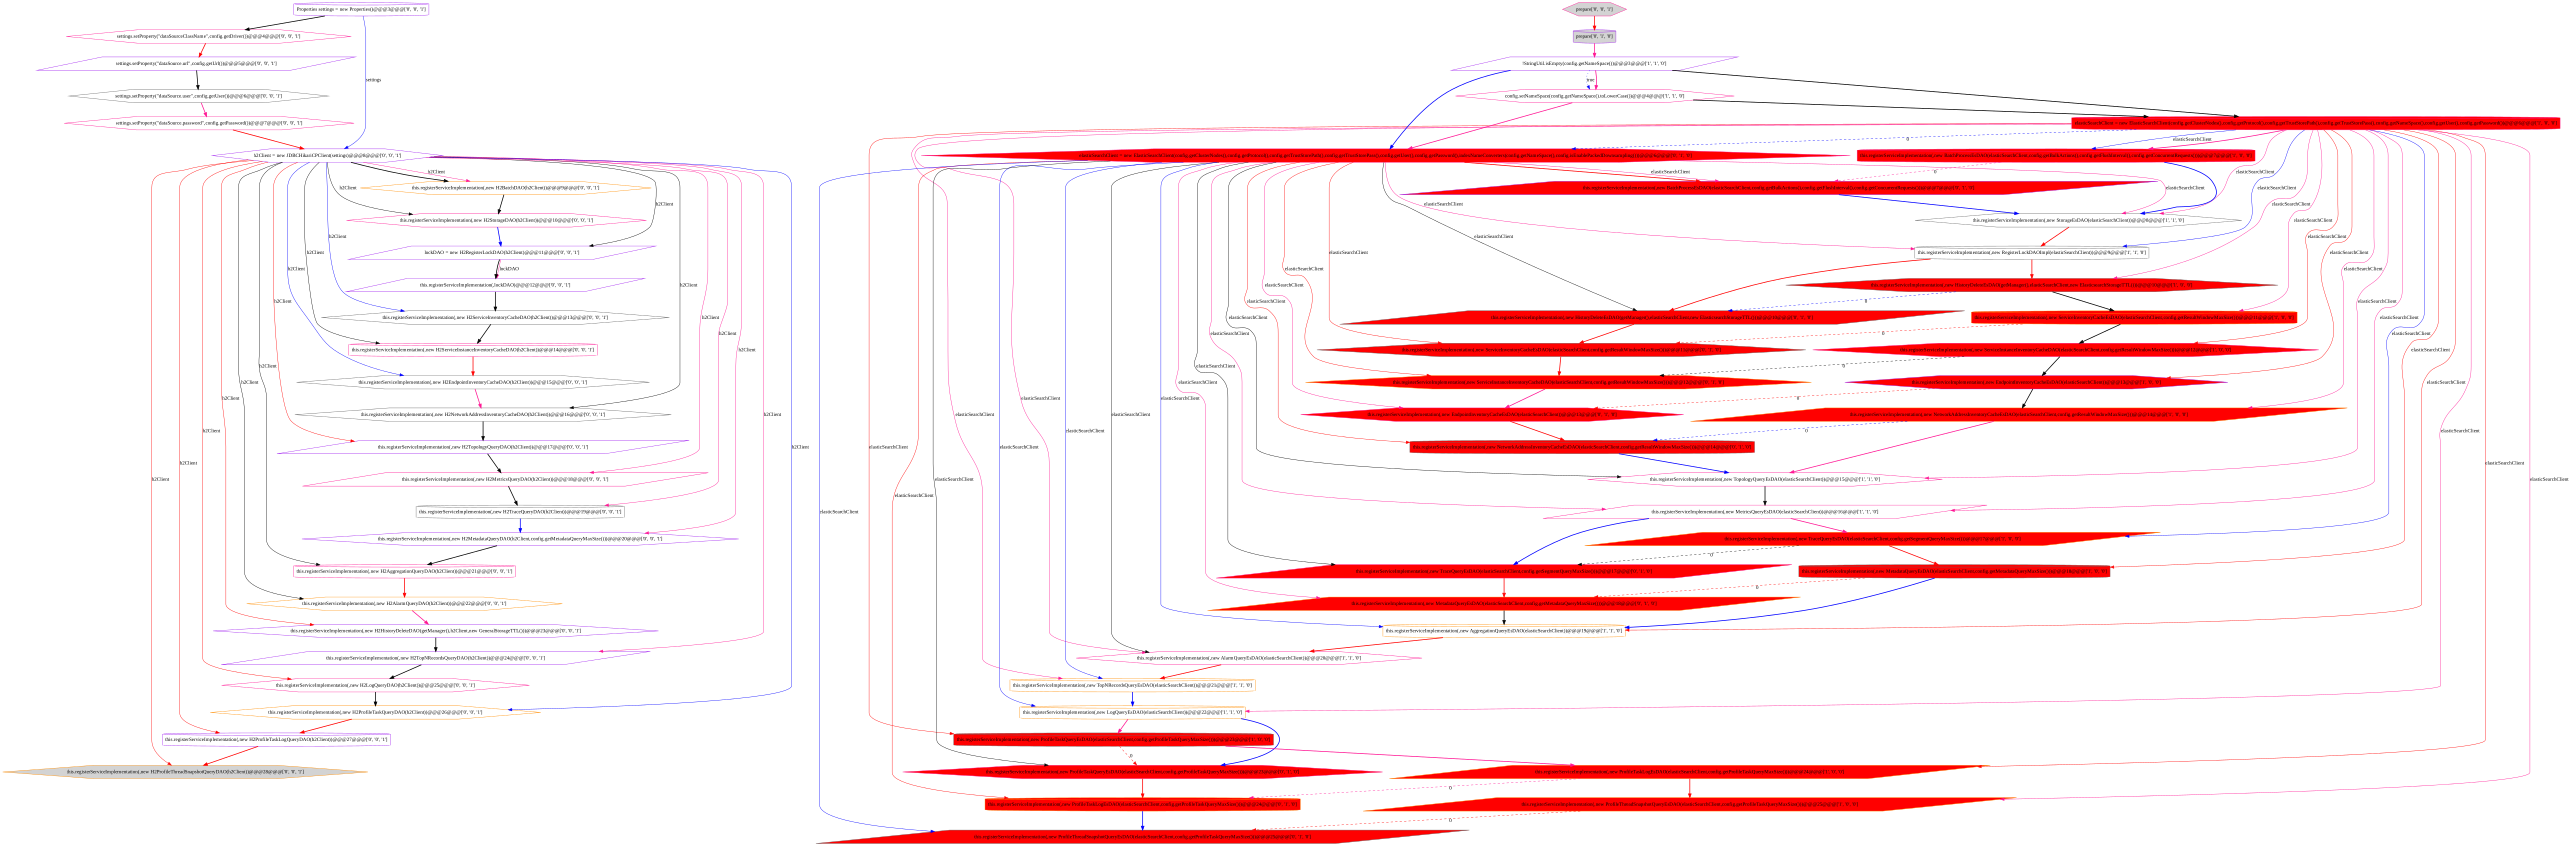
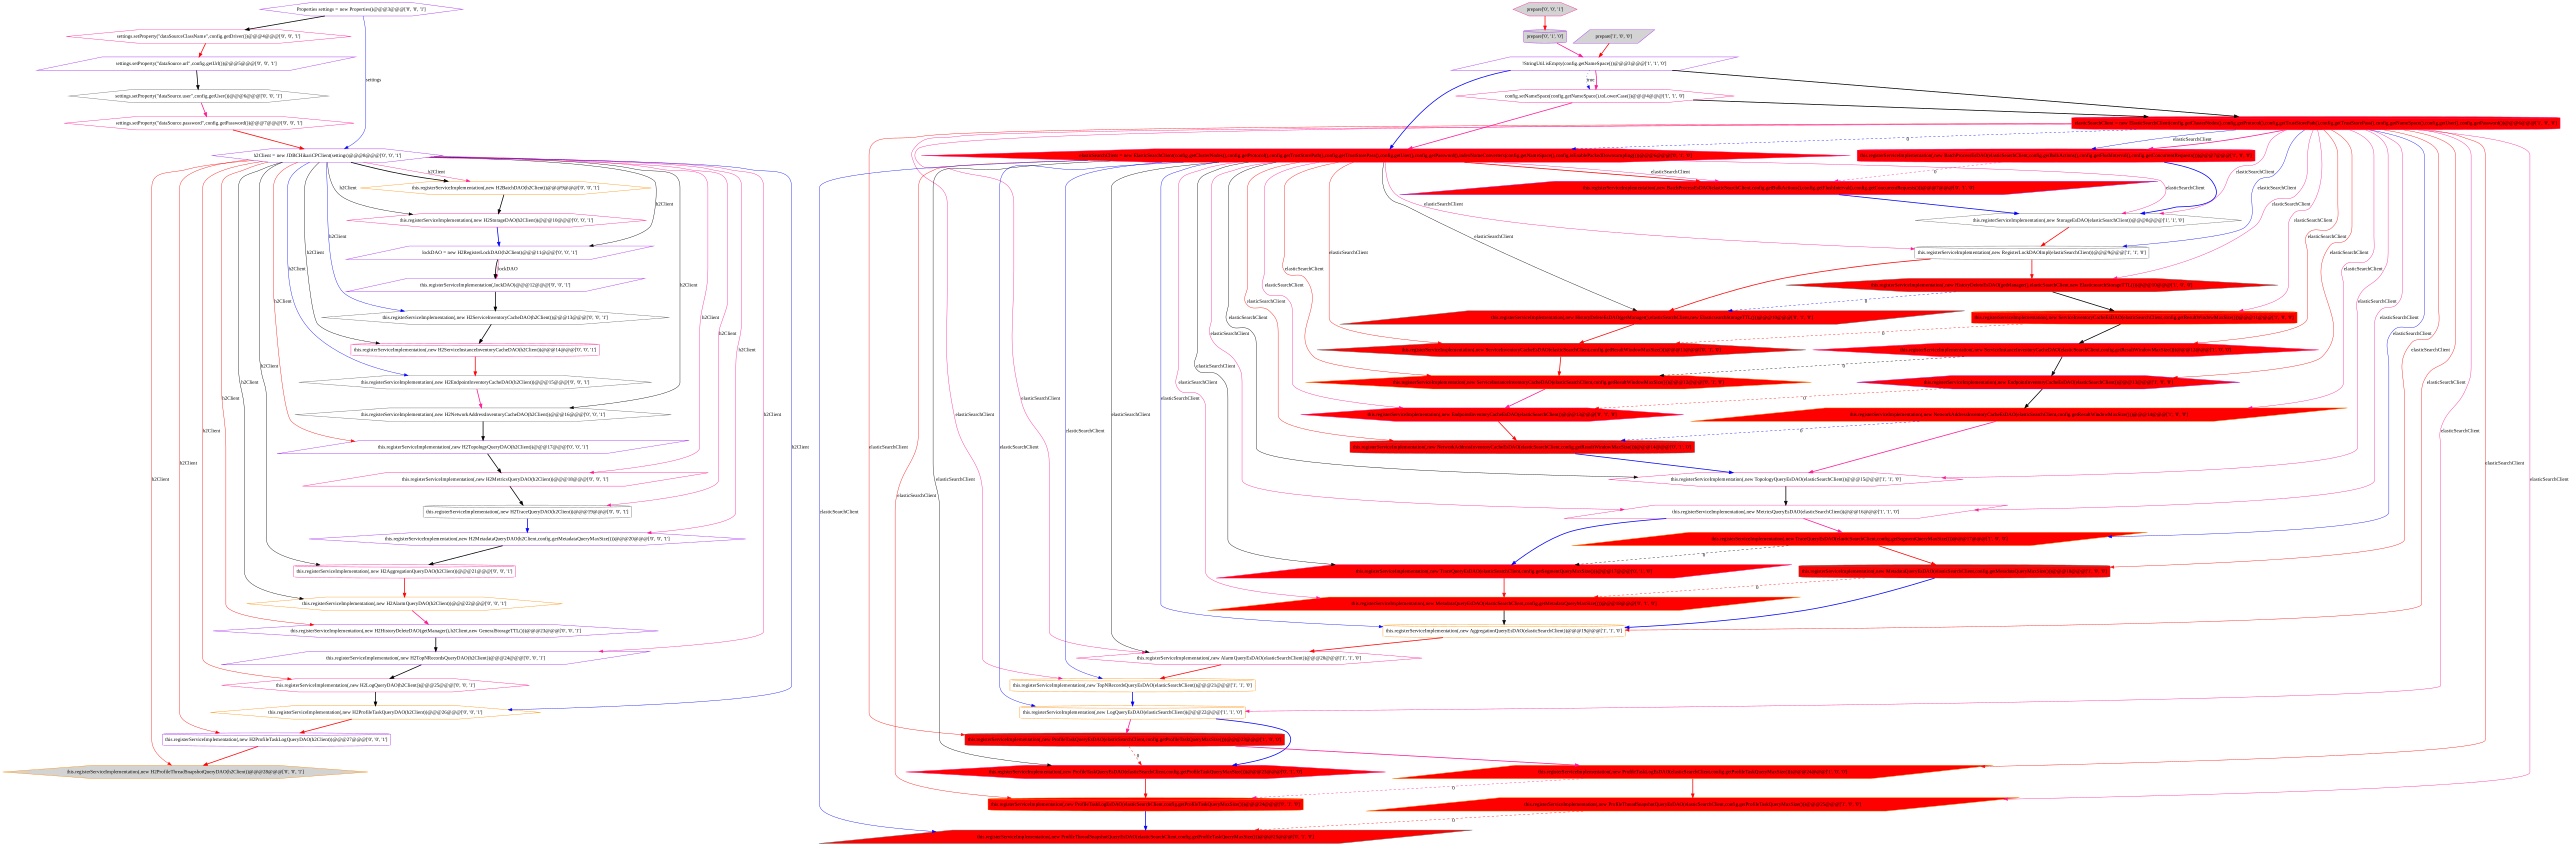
(361, 9) -> (361, 9)
none -> (1614, 36)
